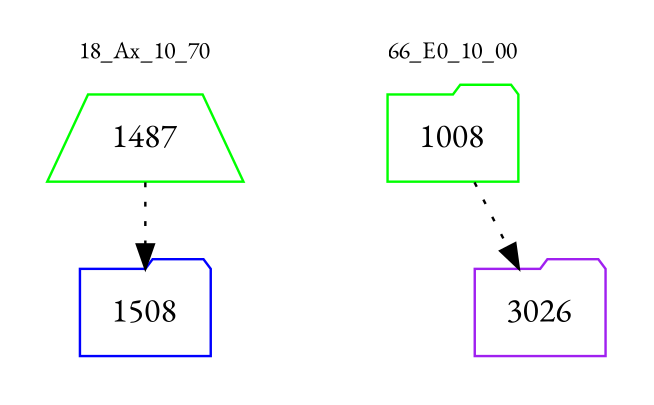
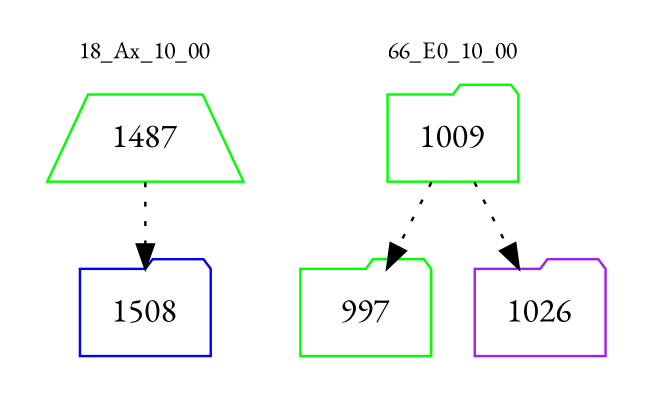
(145, 52) -> (145, 52)
(453, 138) -> (453, 138)
none -> (366, 312)
(540, 312) -> (540, 312)
